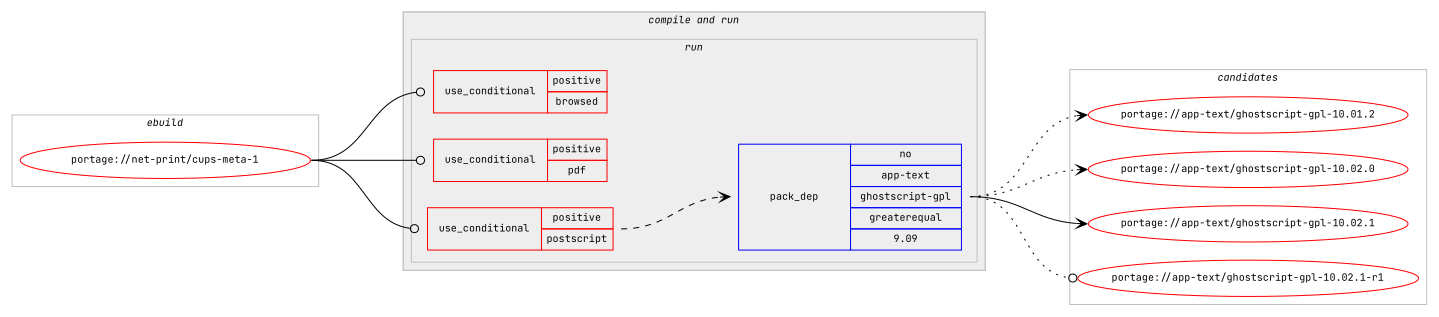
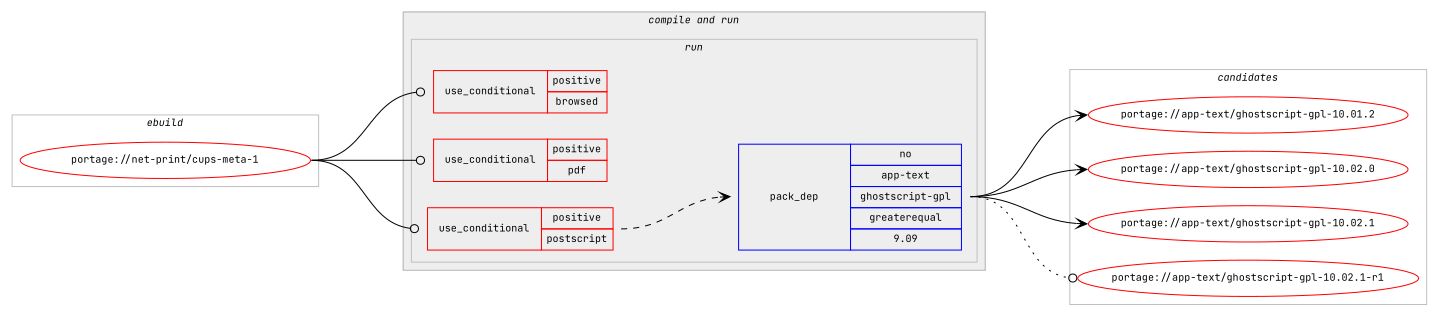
(1026, 160) -> (1026, 160)
(1024, 185) -> (1024, 185)
